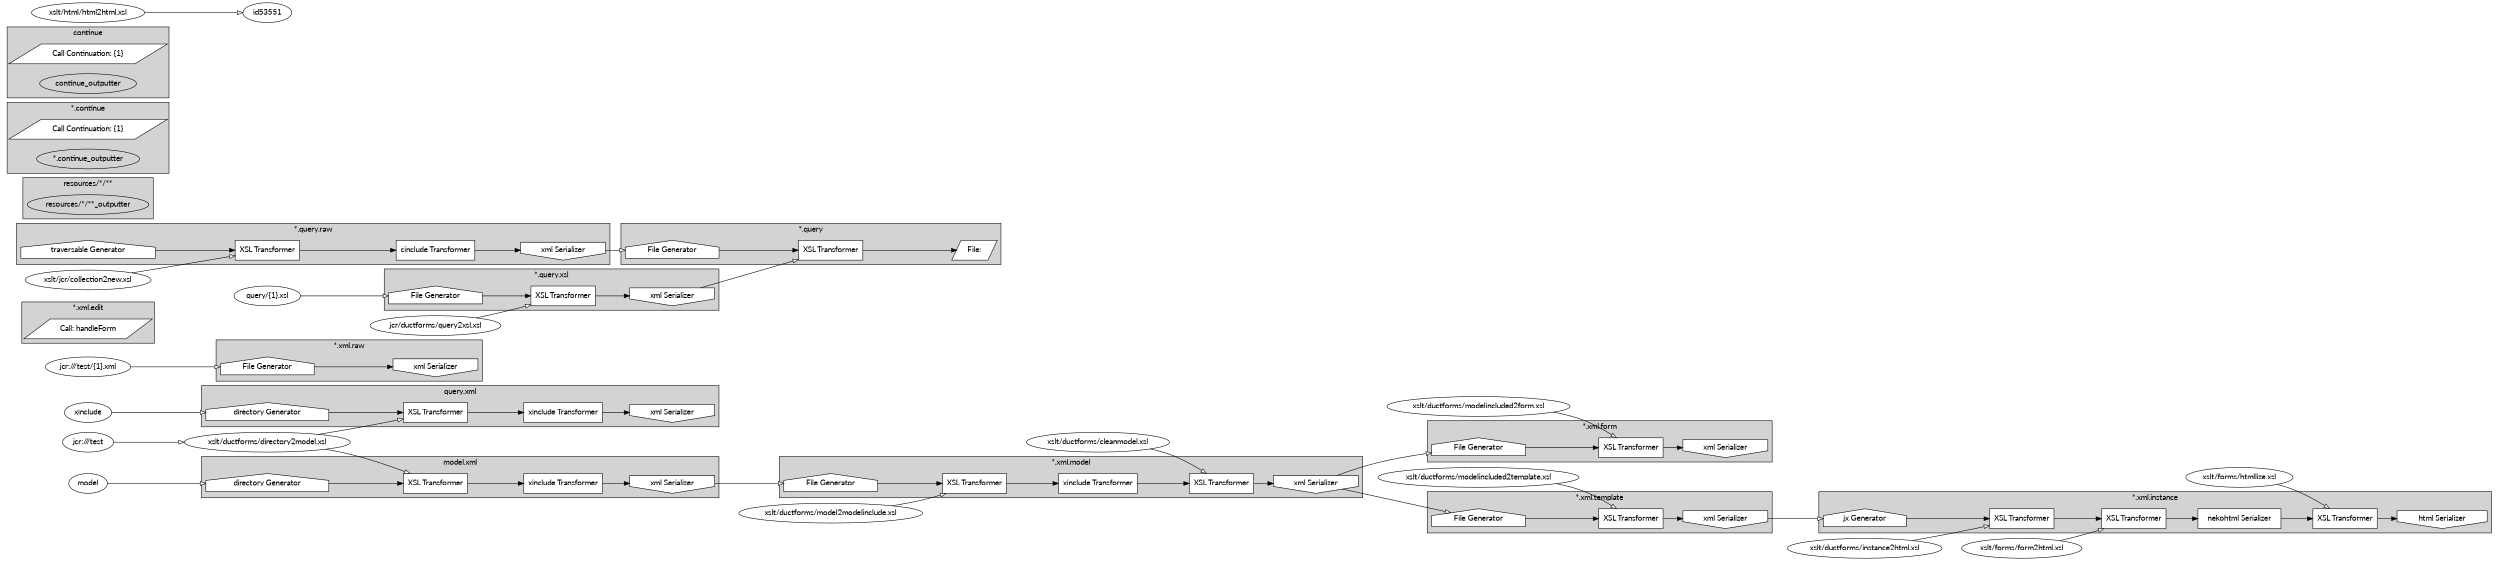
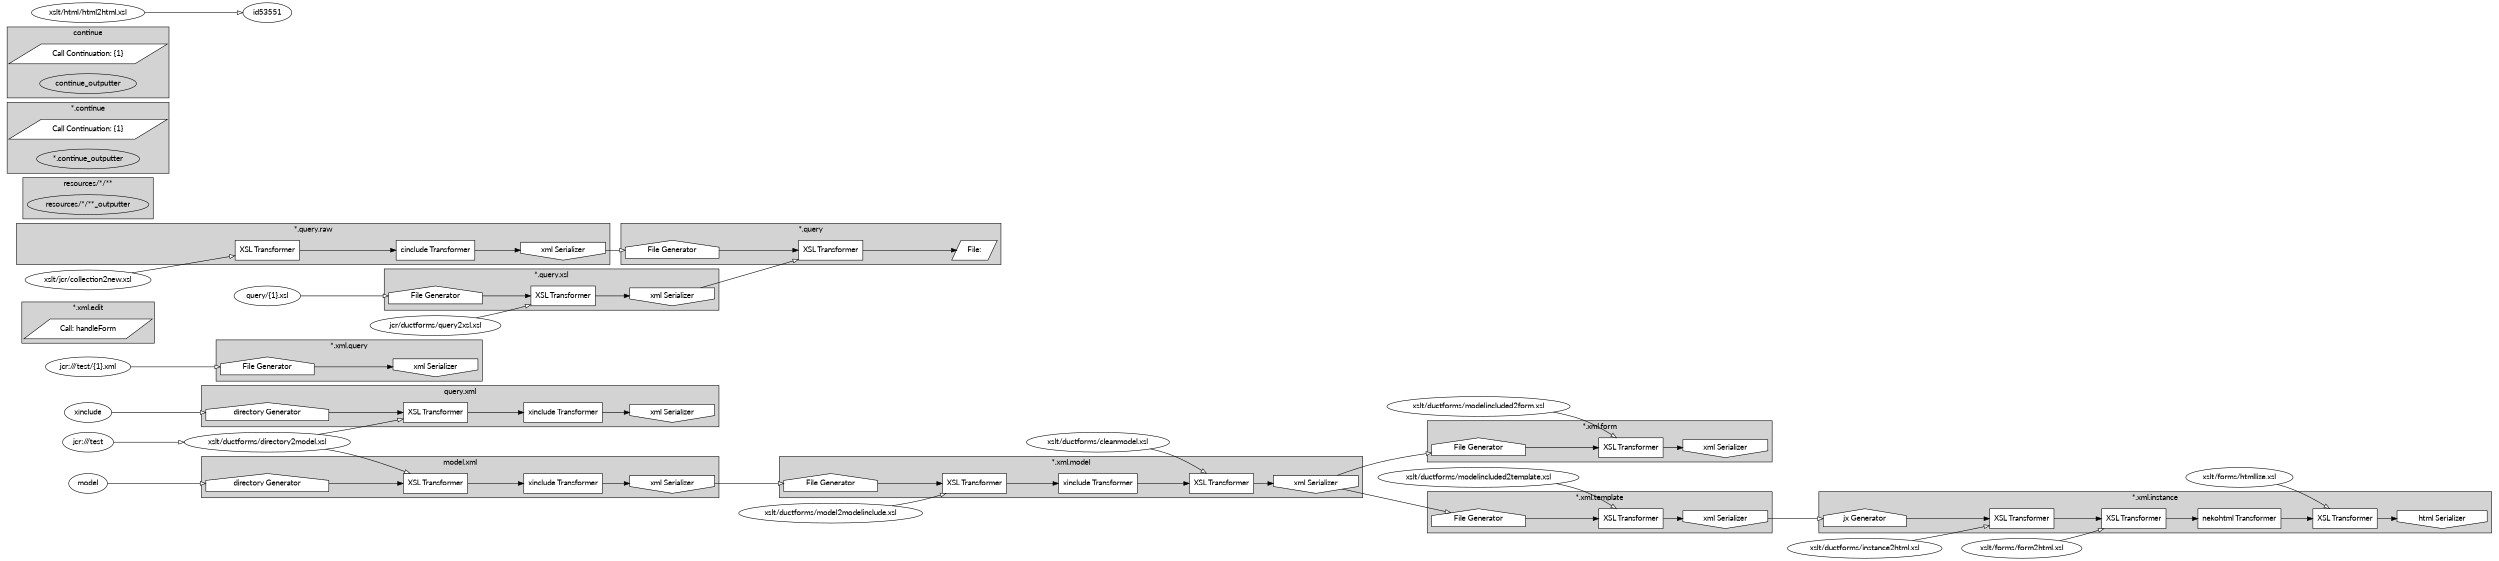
(88, 250) -> none
(349, 346) -> (349, 346)
(2239, 519) -> (2239, 519)
